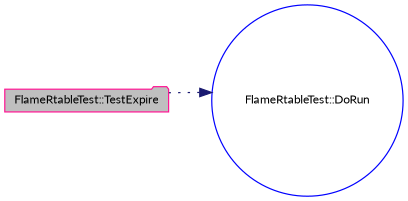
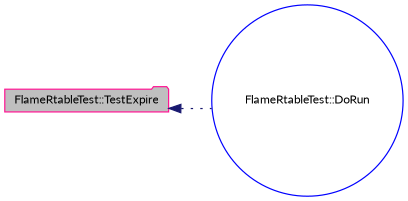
(184, 93) -> (196, 109)
